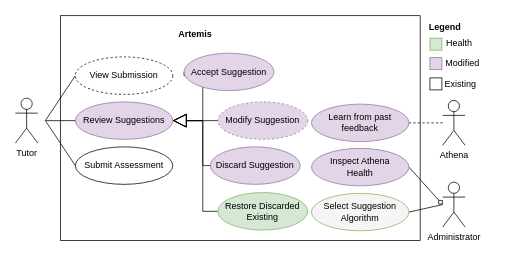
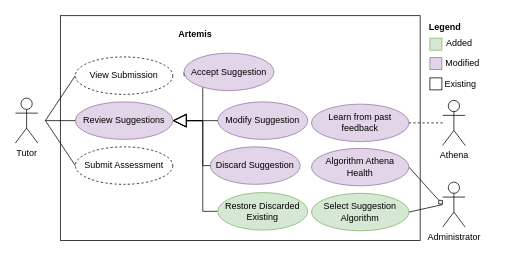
(461, 43) -> (459, 43)
(263, 120) -> (263, 120)
(124, 165) -> (124, 165)
(360, 167) -> (360, 167)
(360, 212) -> (360, 212)
